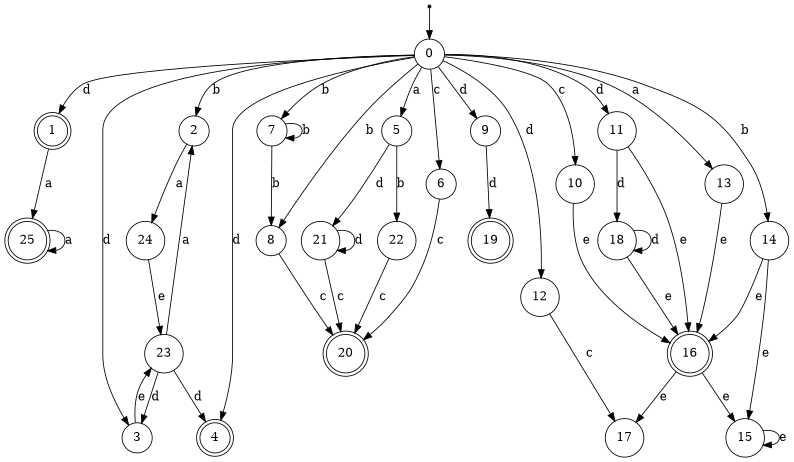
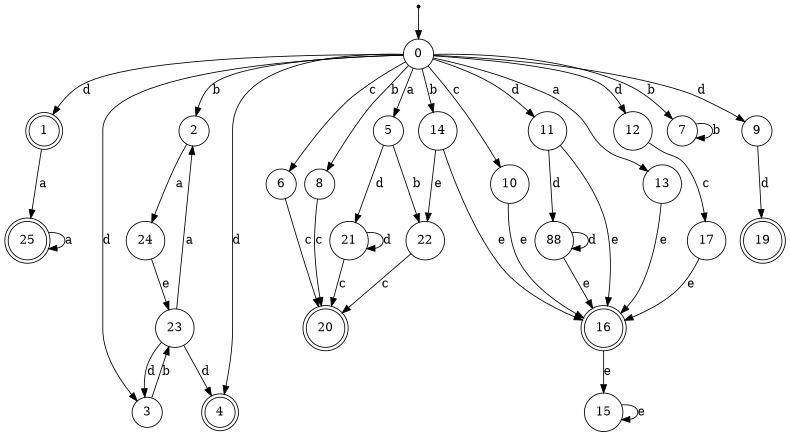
(272, 182) -> none
(617, 241) -> (554, 241)
(761, 336) -> (432, 182)
(659, 394) -> (672, 294)
(142, 397) -> (166, 372)
